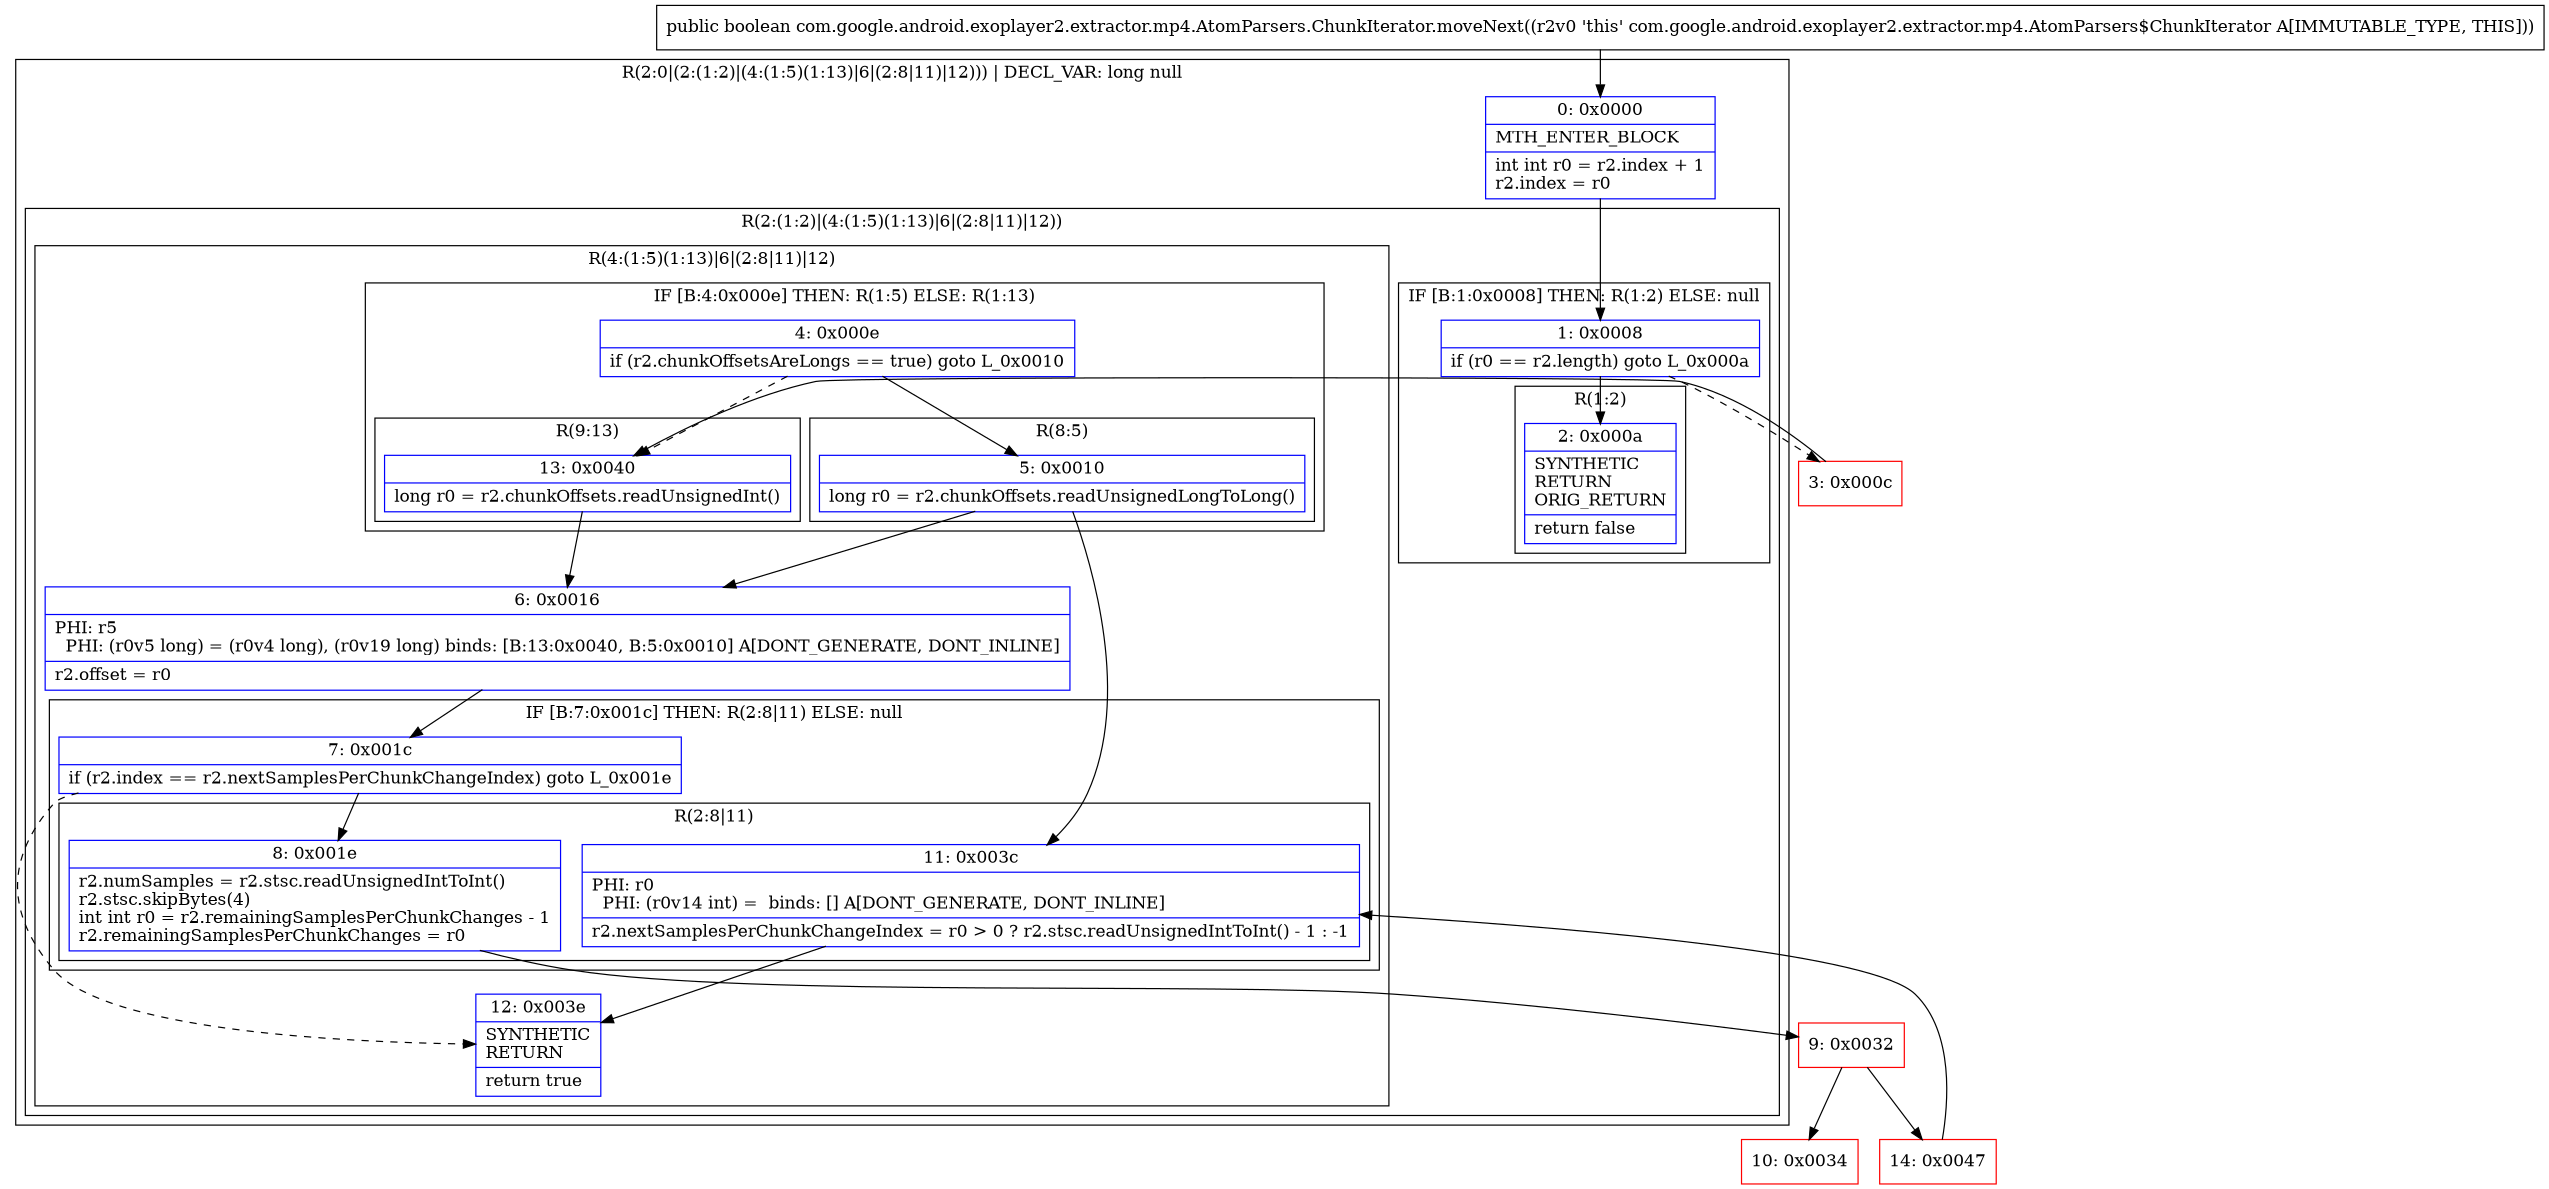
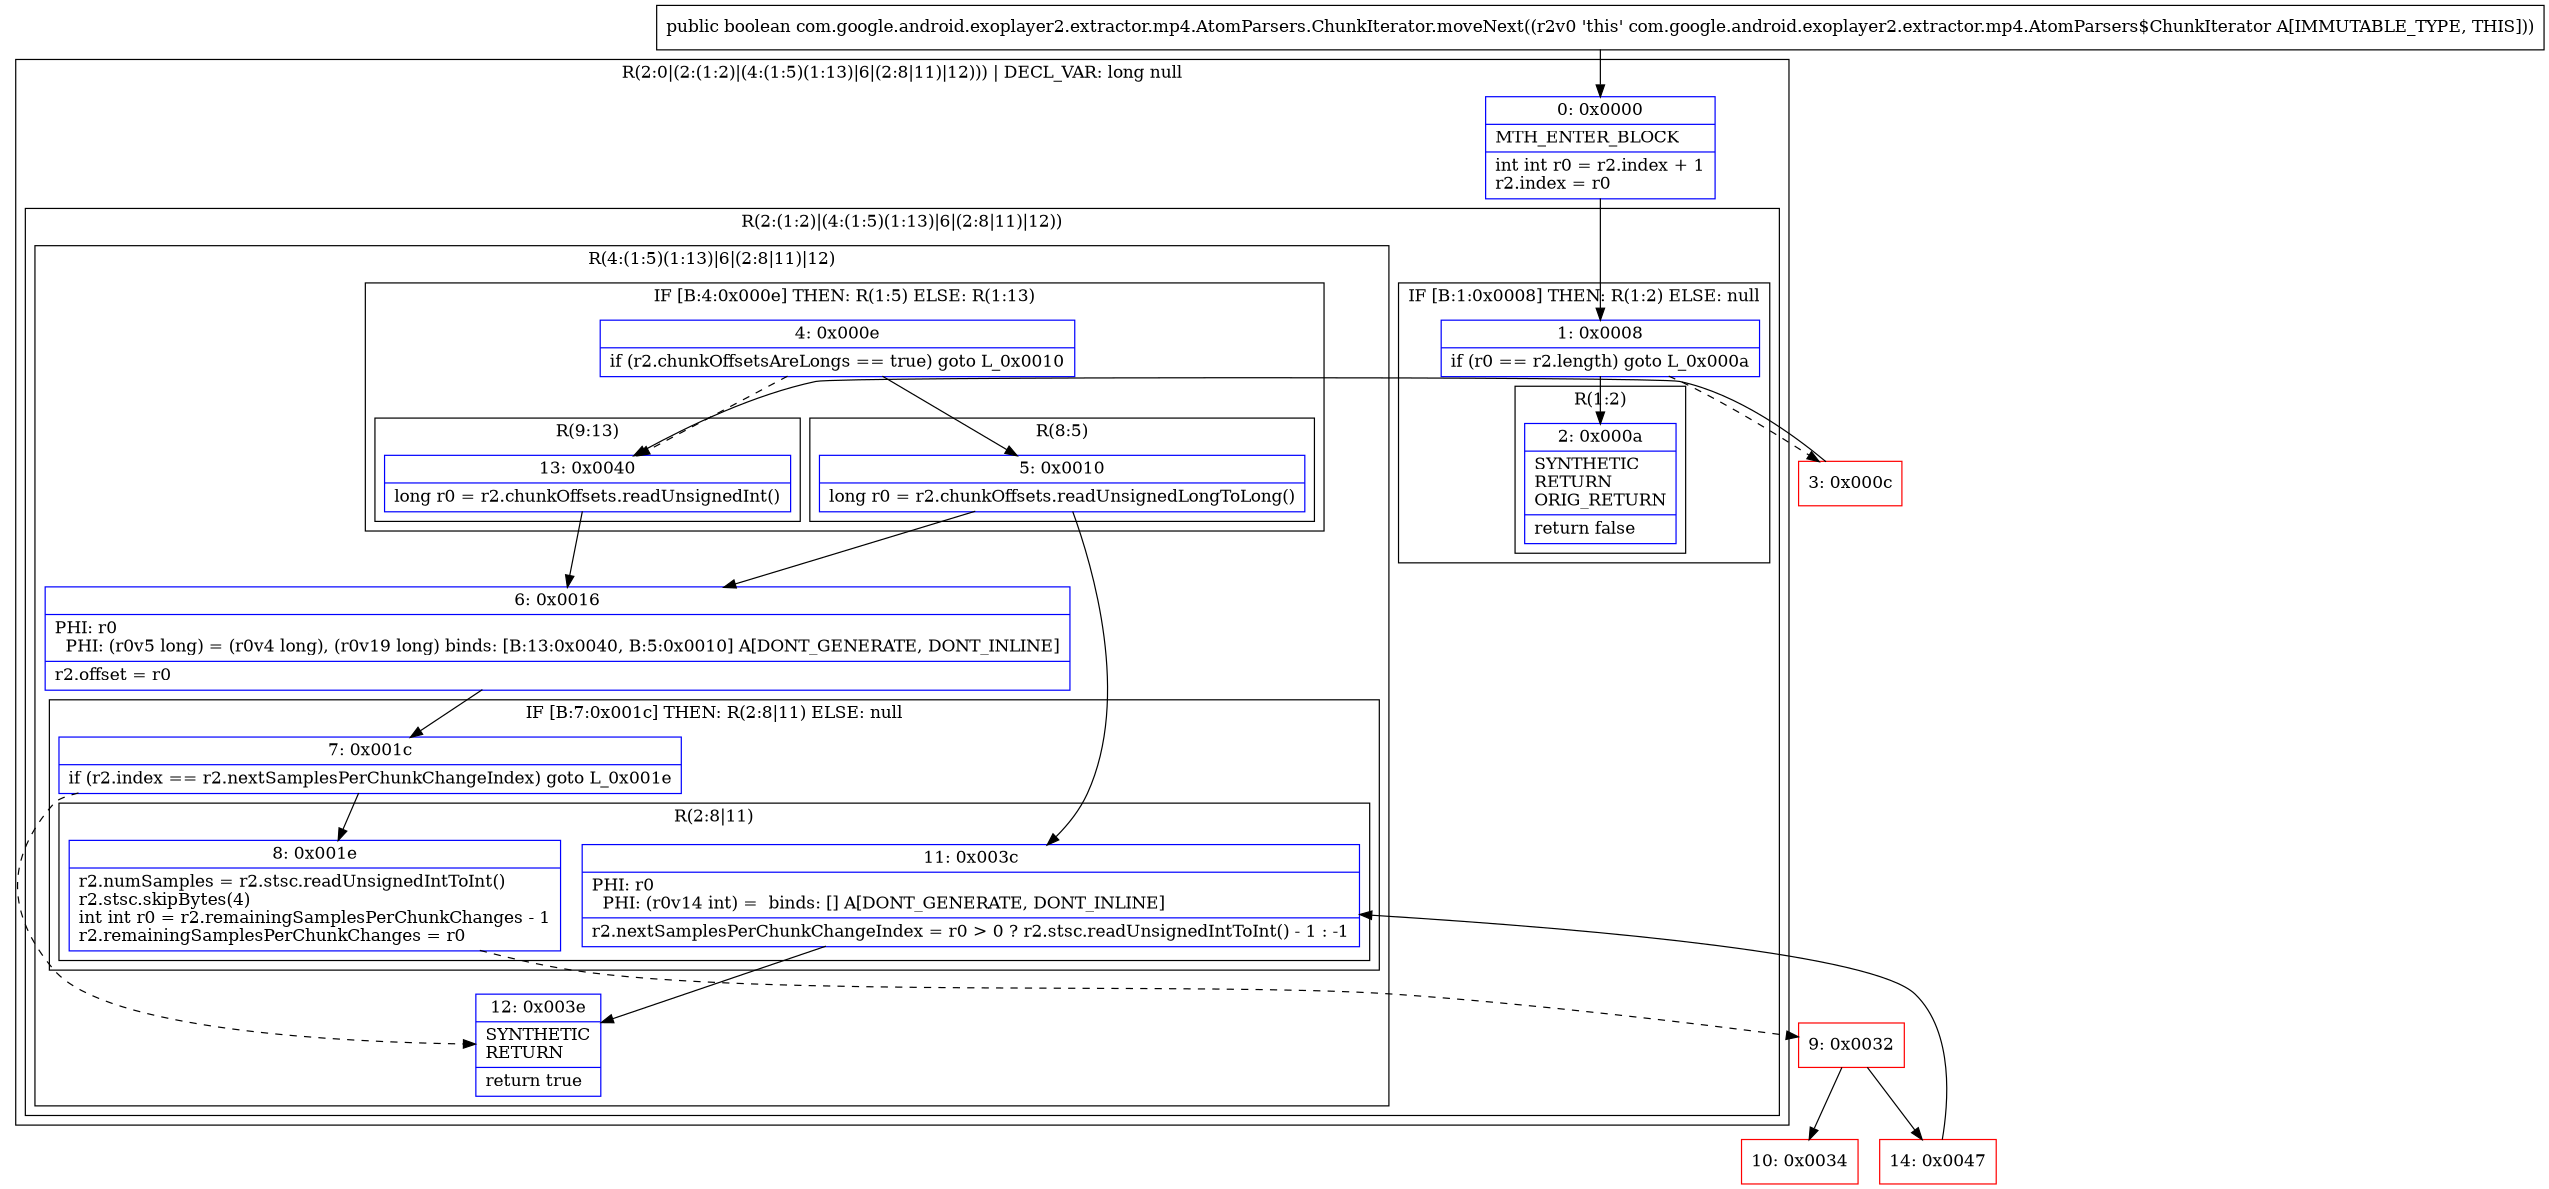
(89, 628) -> (89, 628)
(1133, 989) -> (1133, 989)
